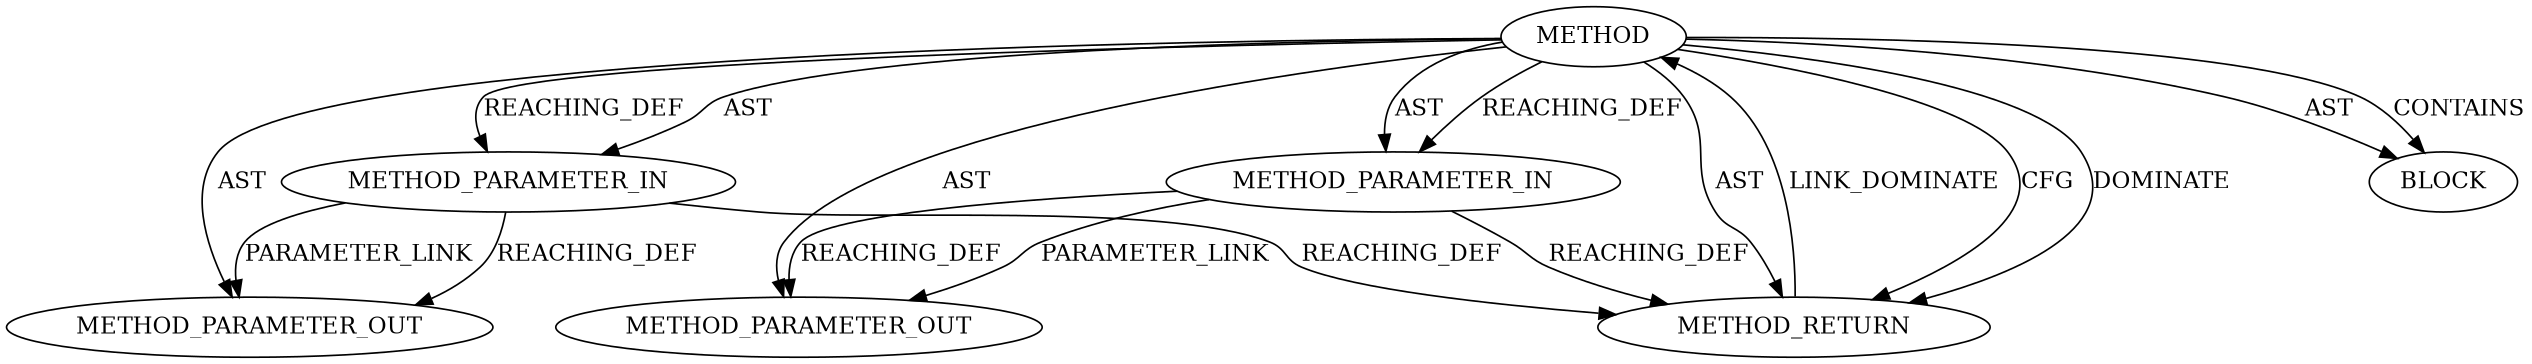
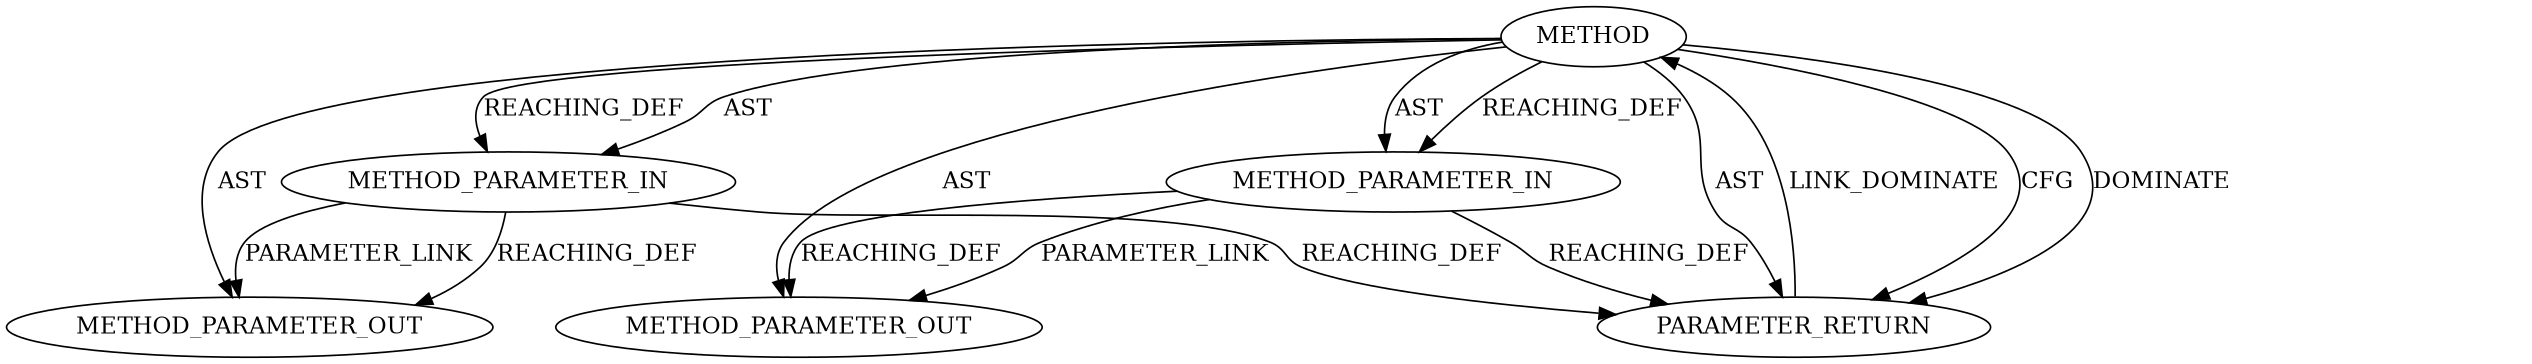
(2443, 182) -> none
(1794, 327) -> (1794, 327)
